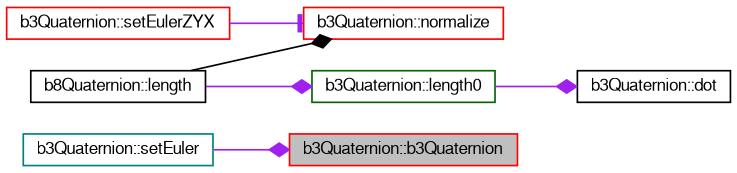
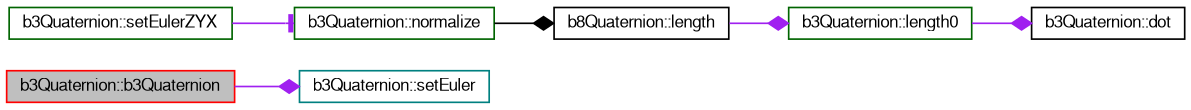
(118, 23) -> (121, 23)
(403, 23) -> (394, 23)
(251, 57) -> (514, 23)
(241, 150) -> (257, 87)
